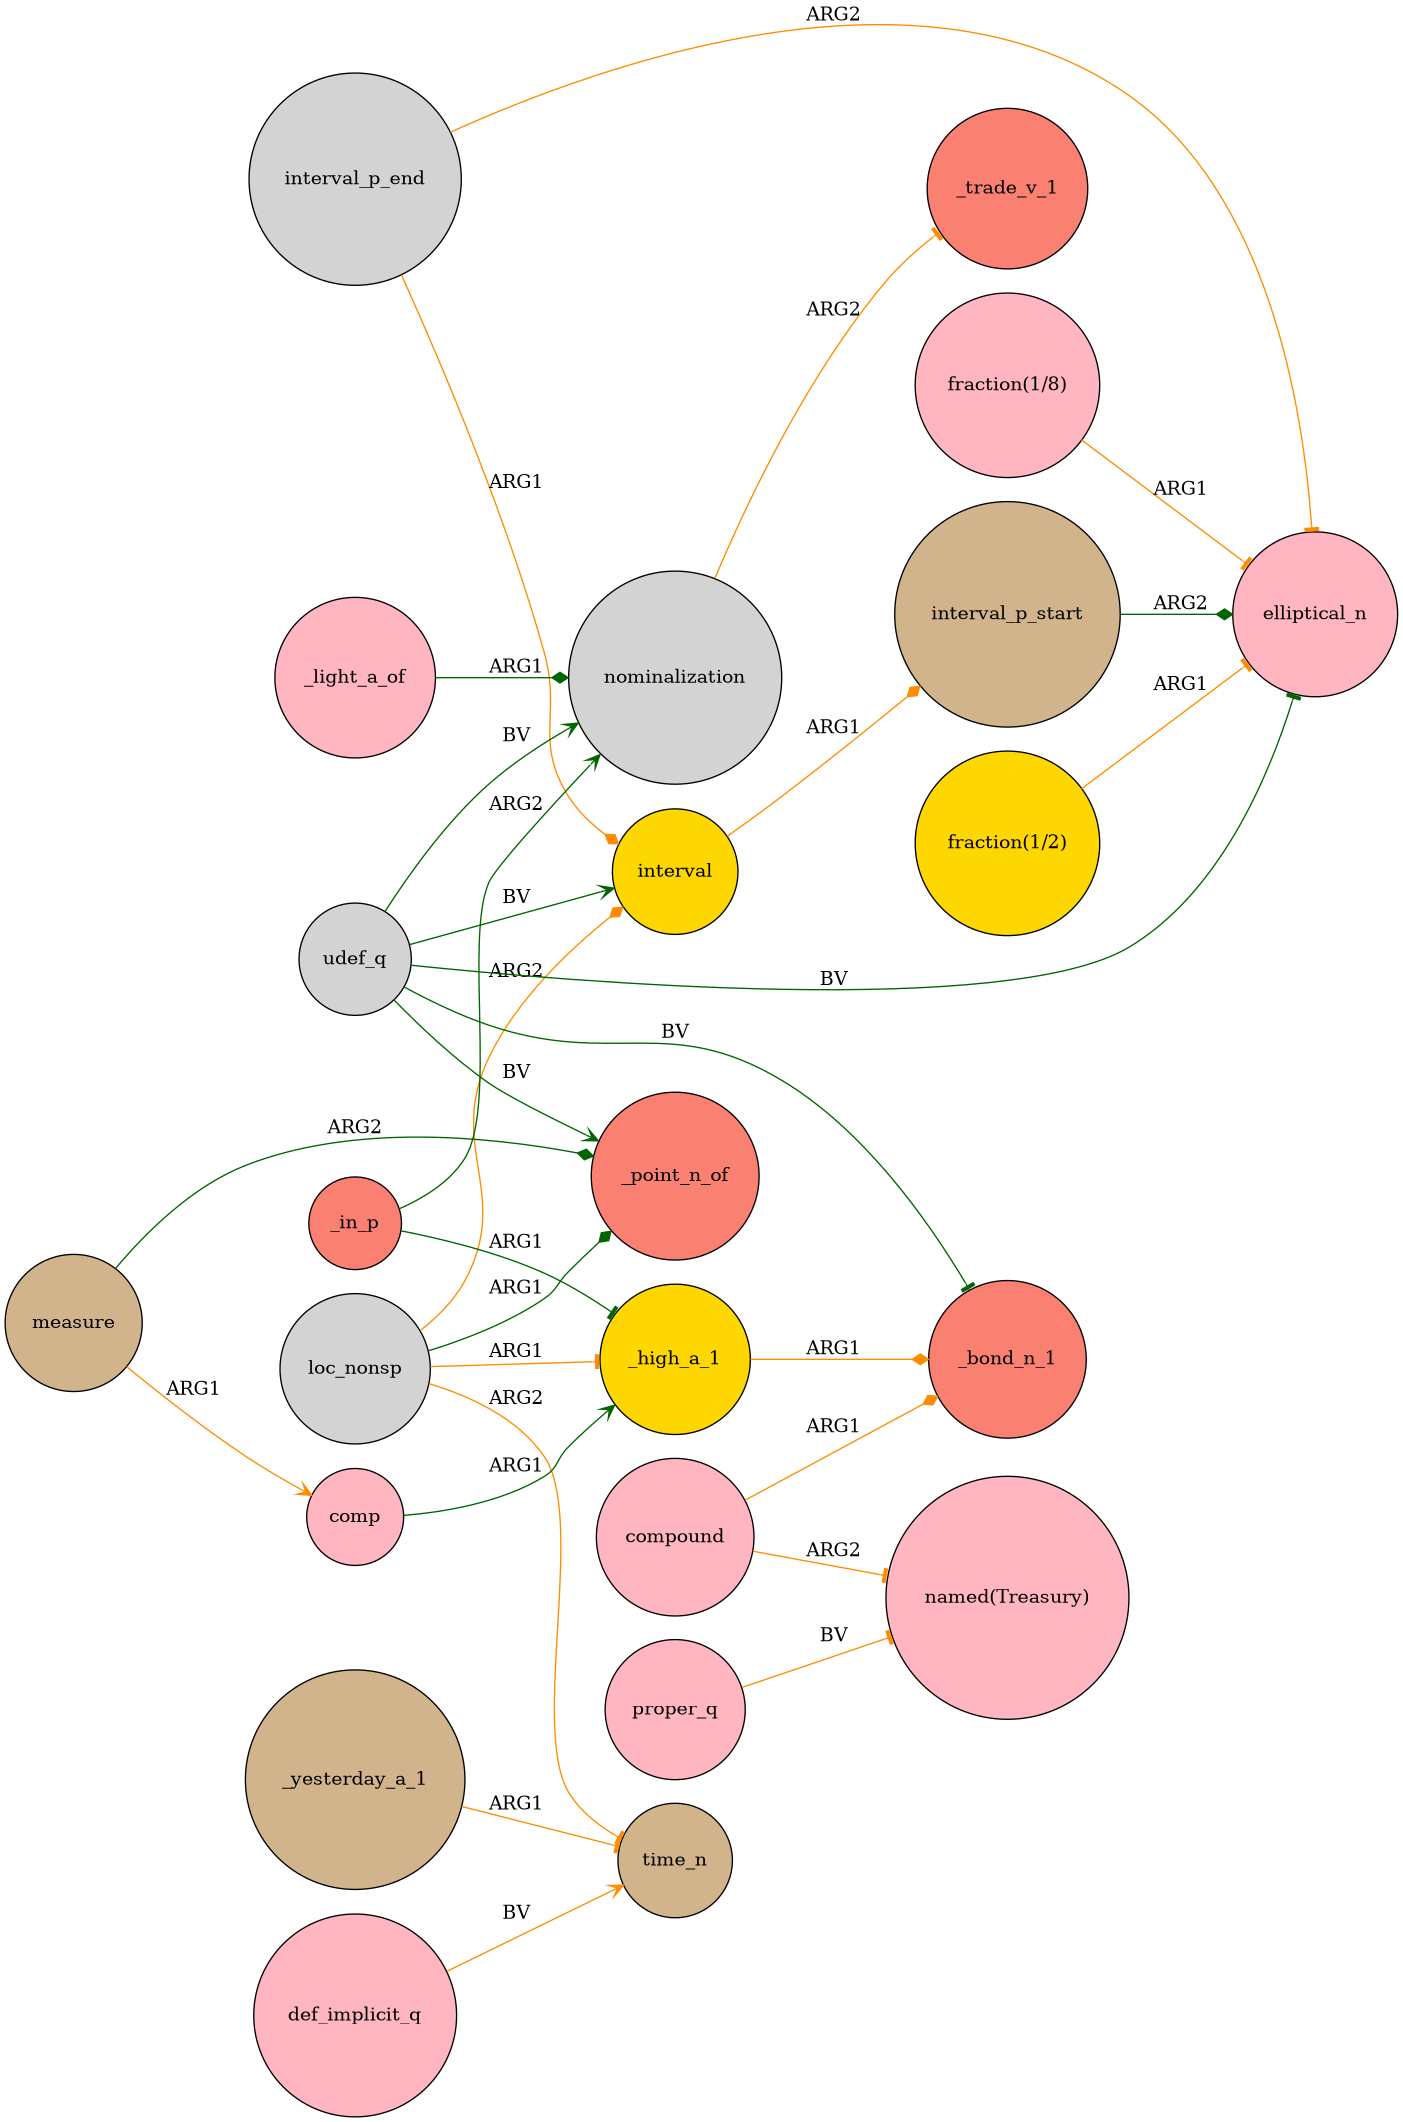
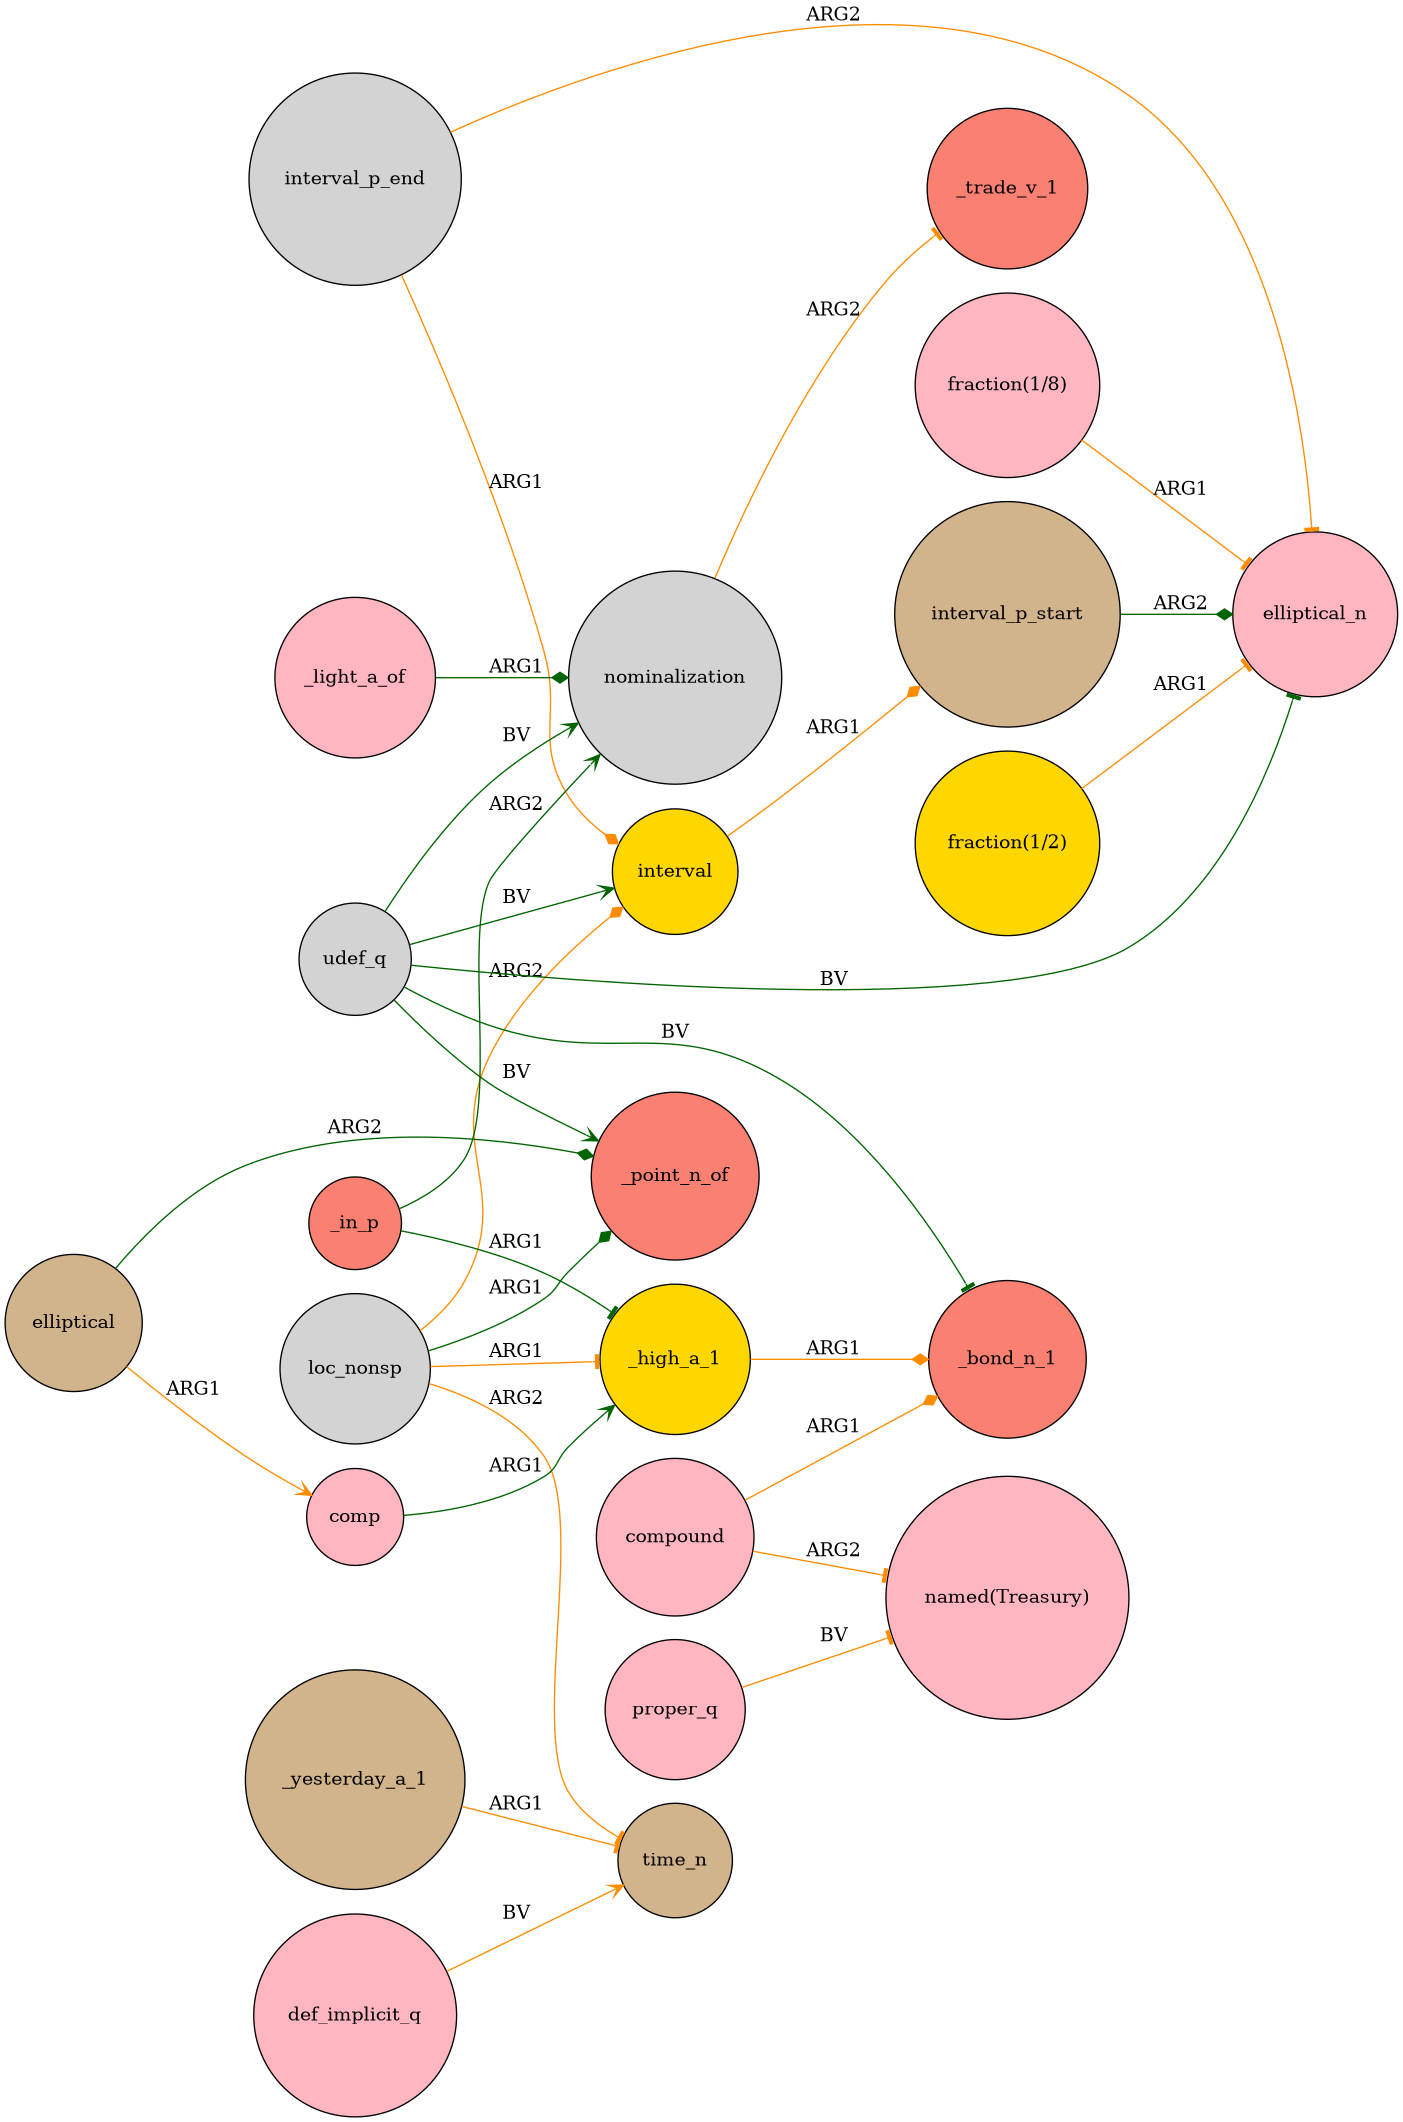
(74, 1323) -> (74, 1323)
